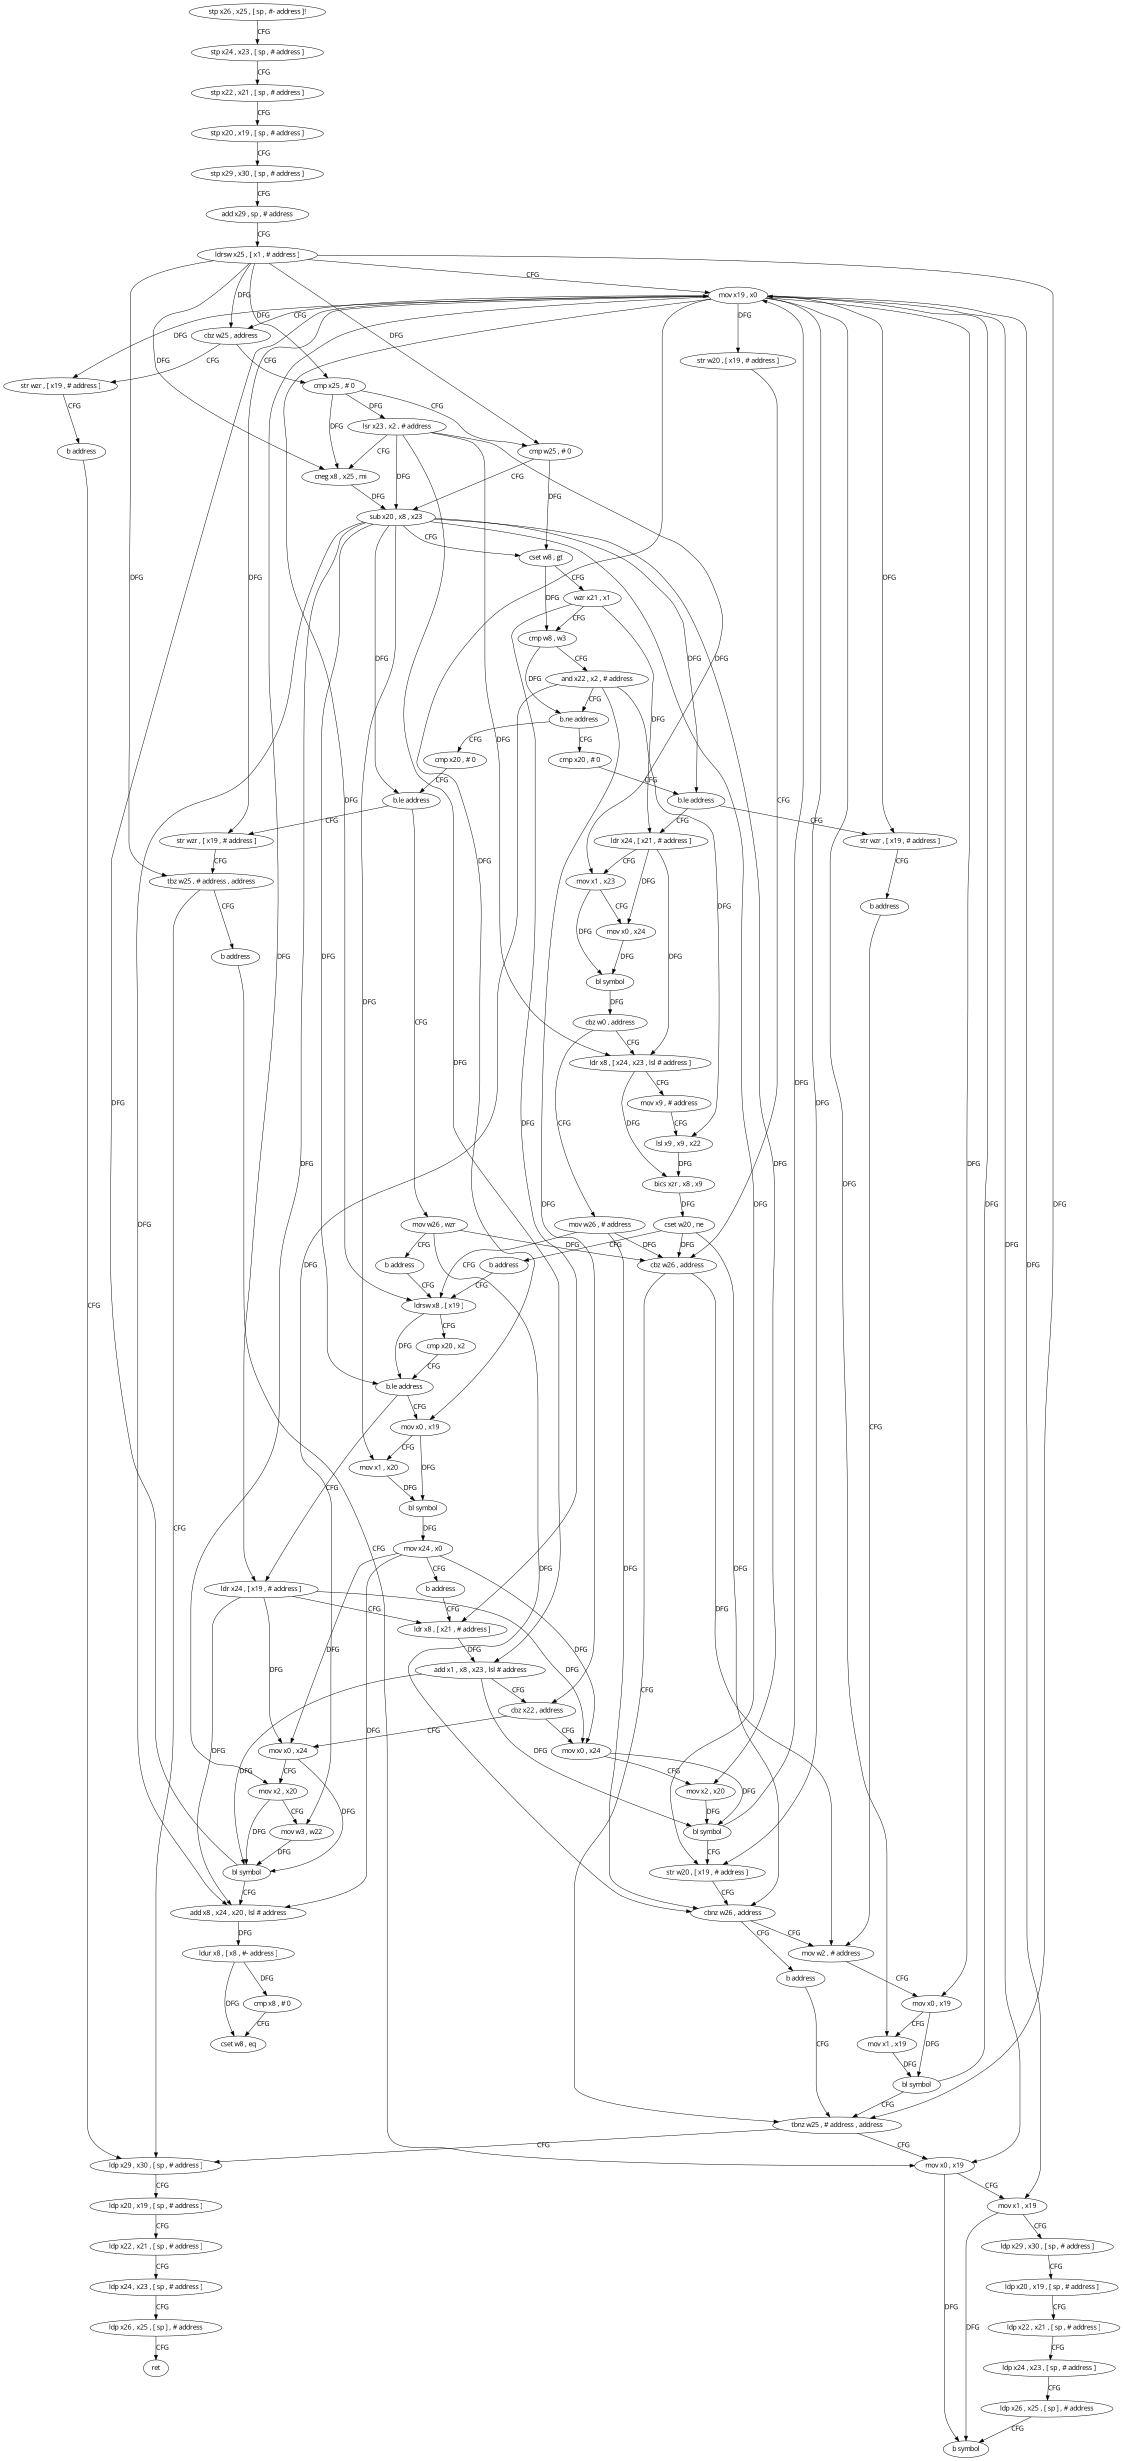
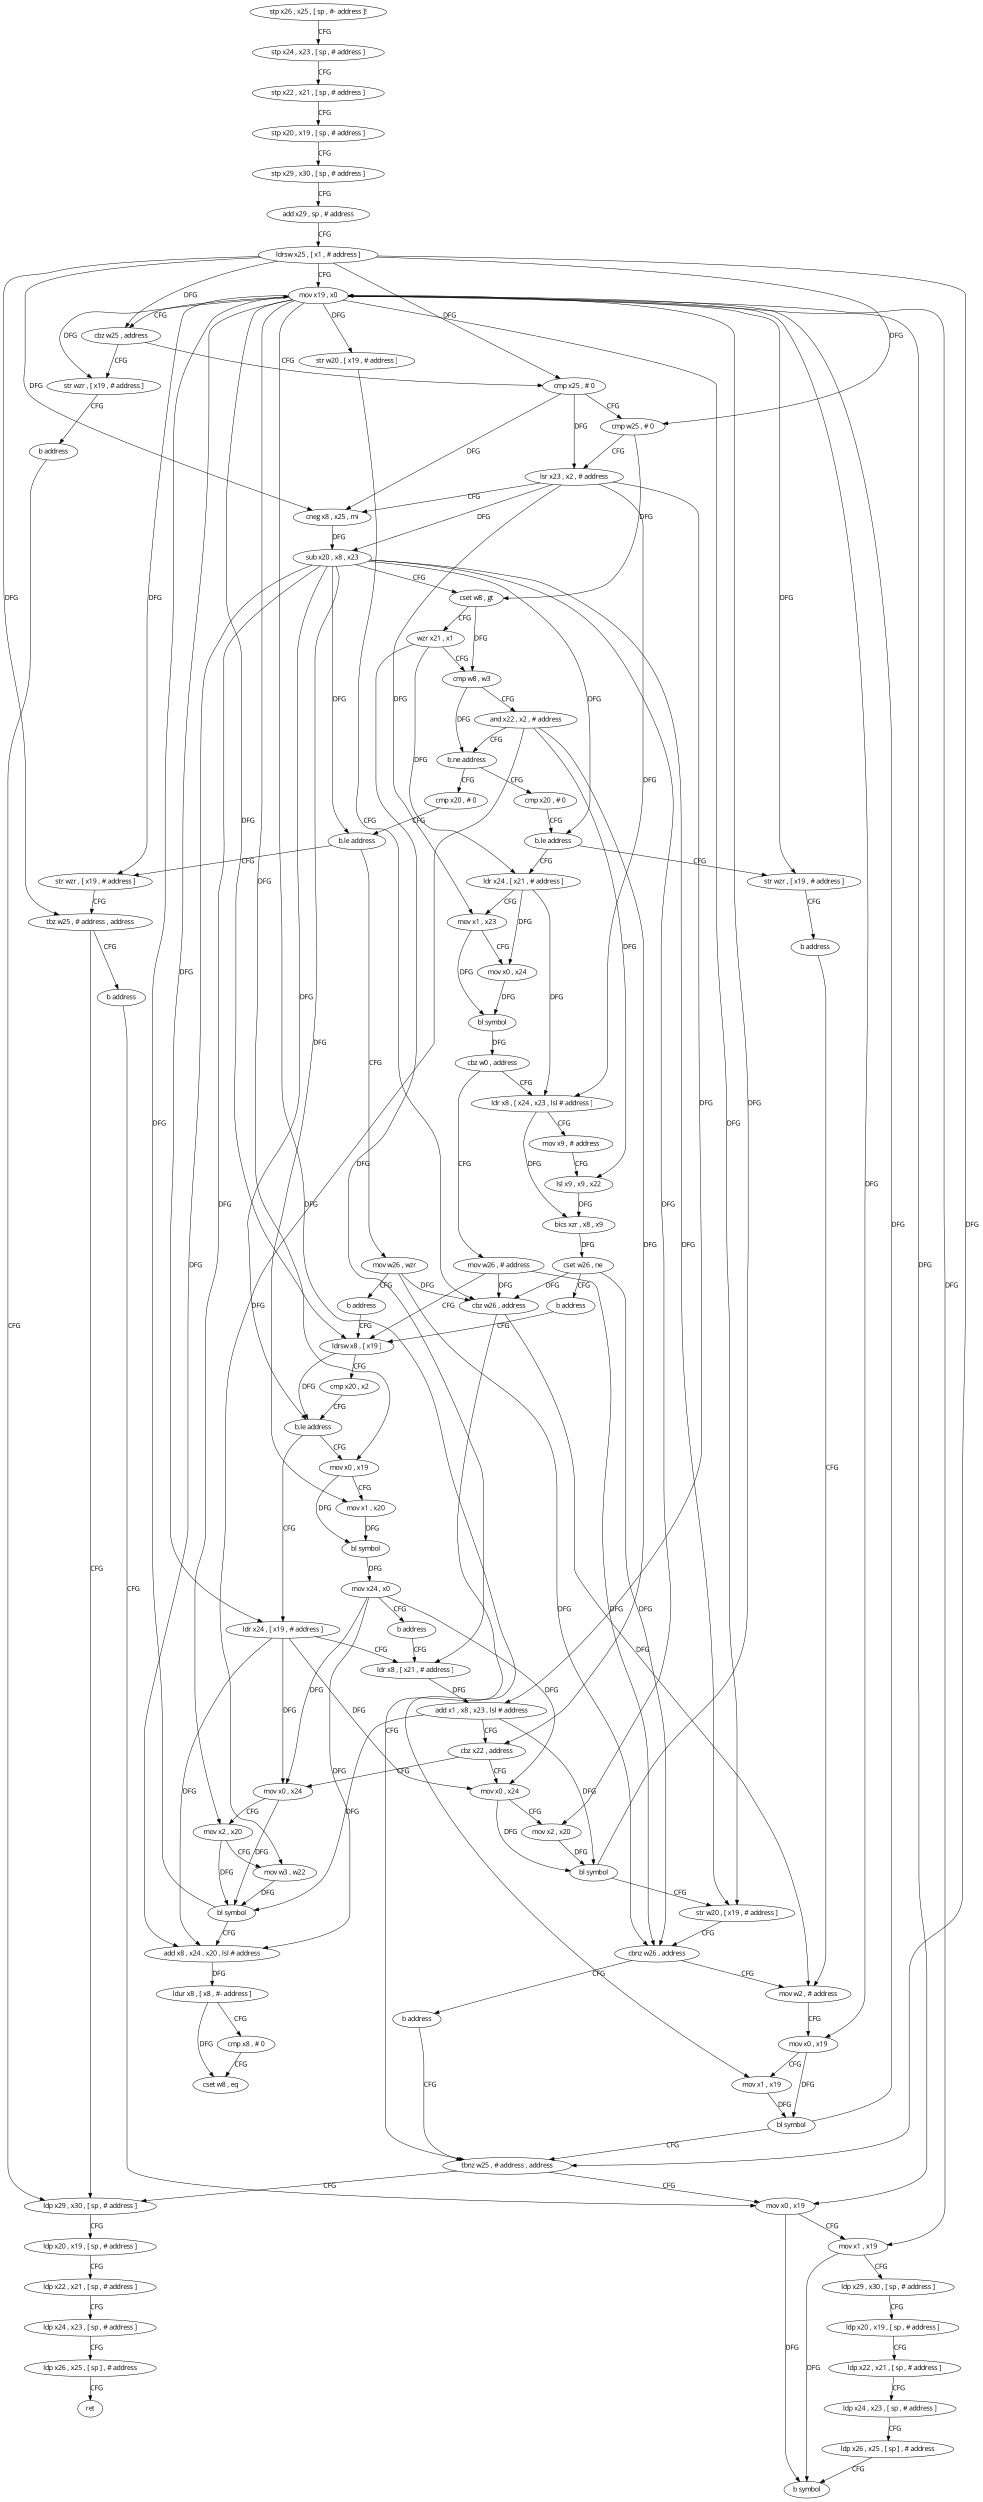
(476, 484) -> (605, 450)
(684, 1225) -> (583, 1266)
(267, 1979) -> (241, 2019)
